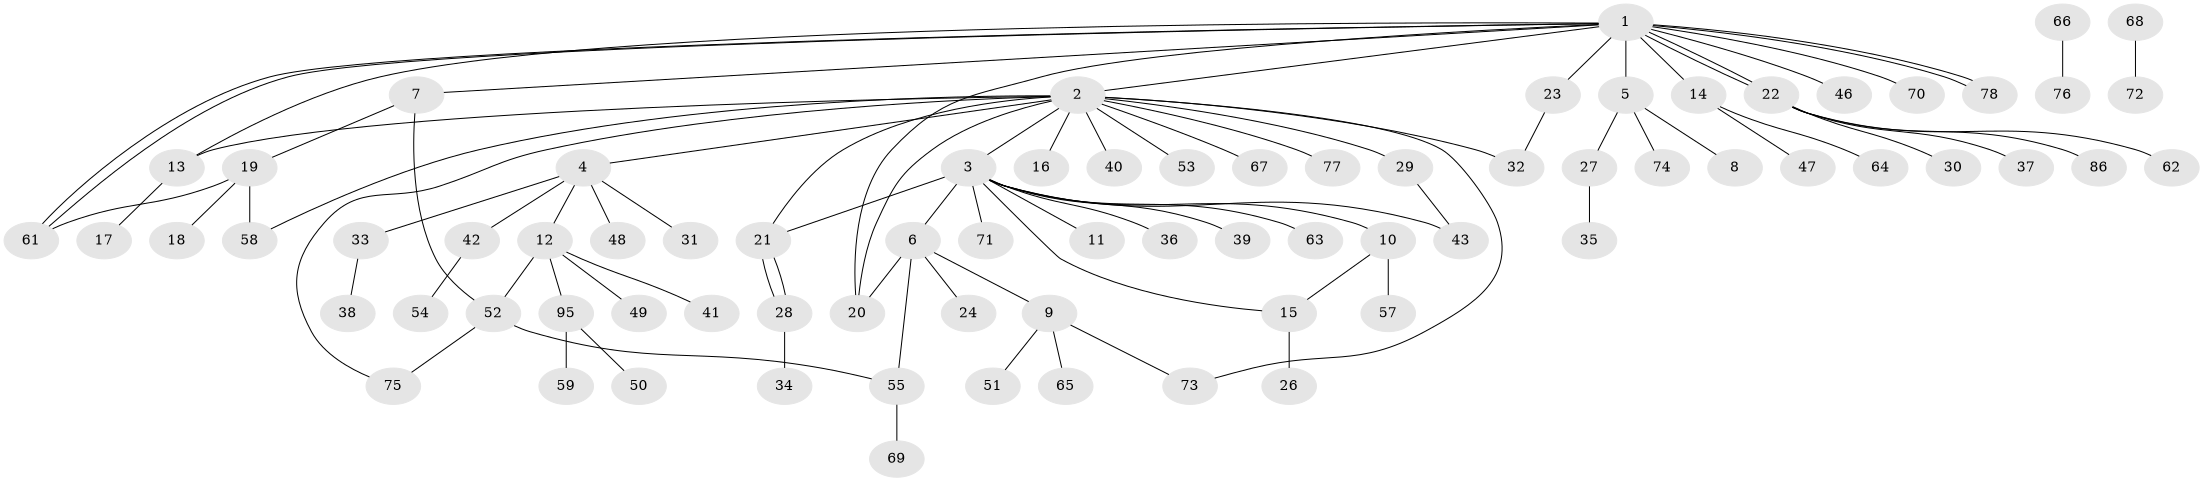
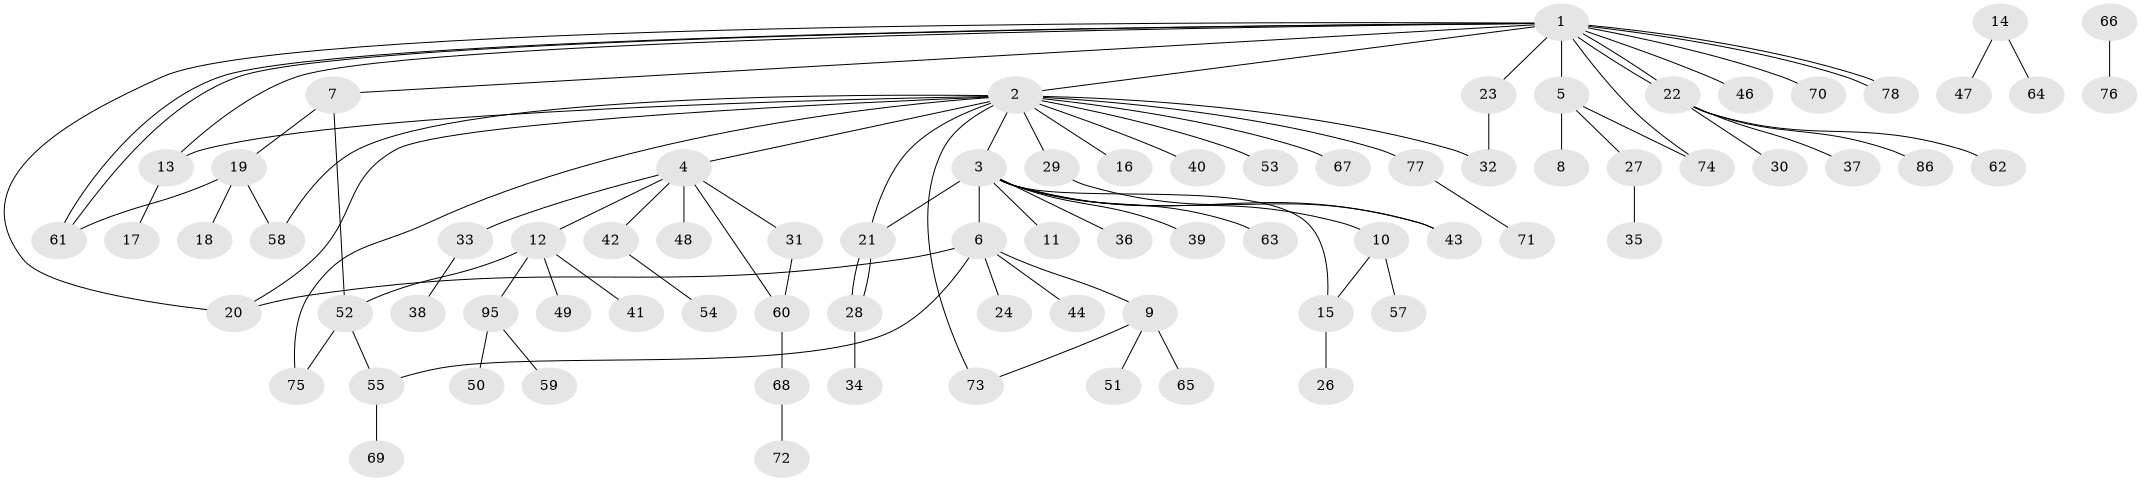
(1662, 59) -> (1625, 102)
(977, 204) -> (1472, 204)
none -> (782, 313)
none -> (1077, 313)
